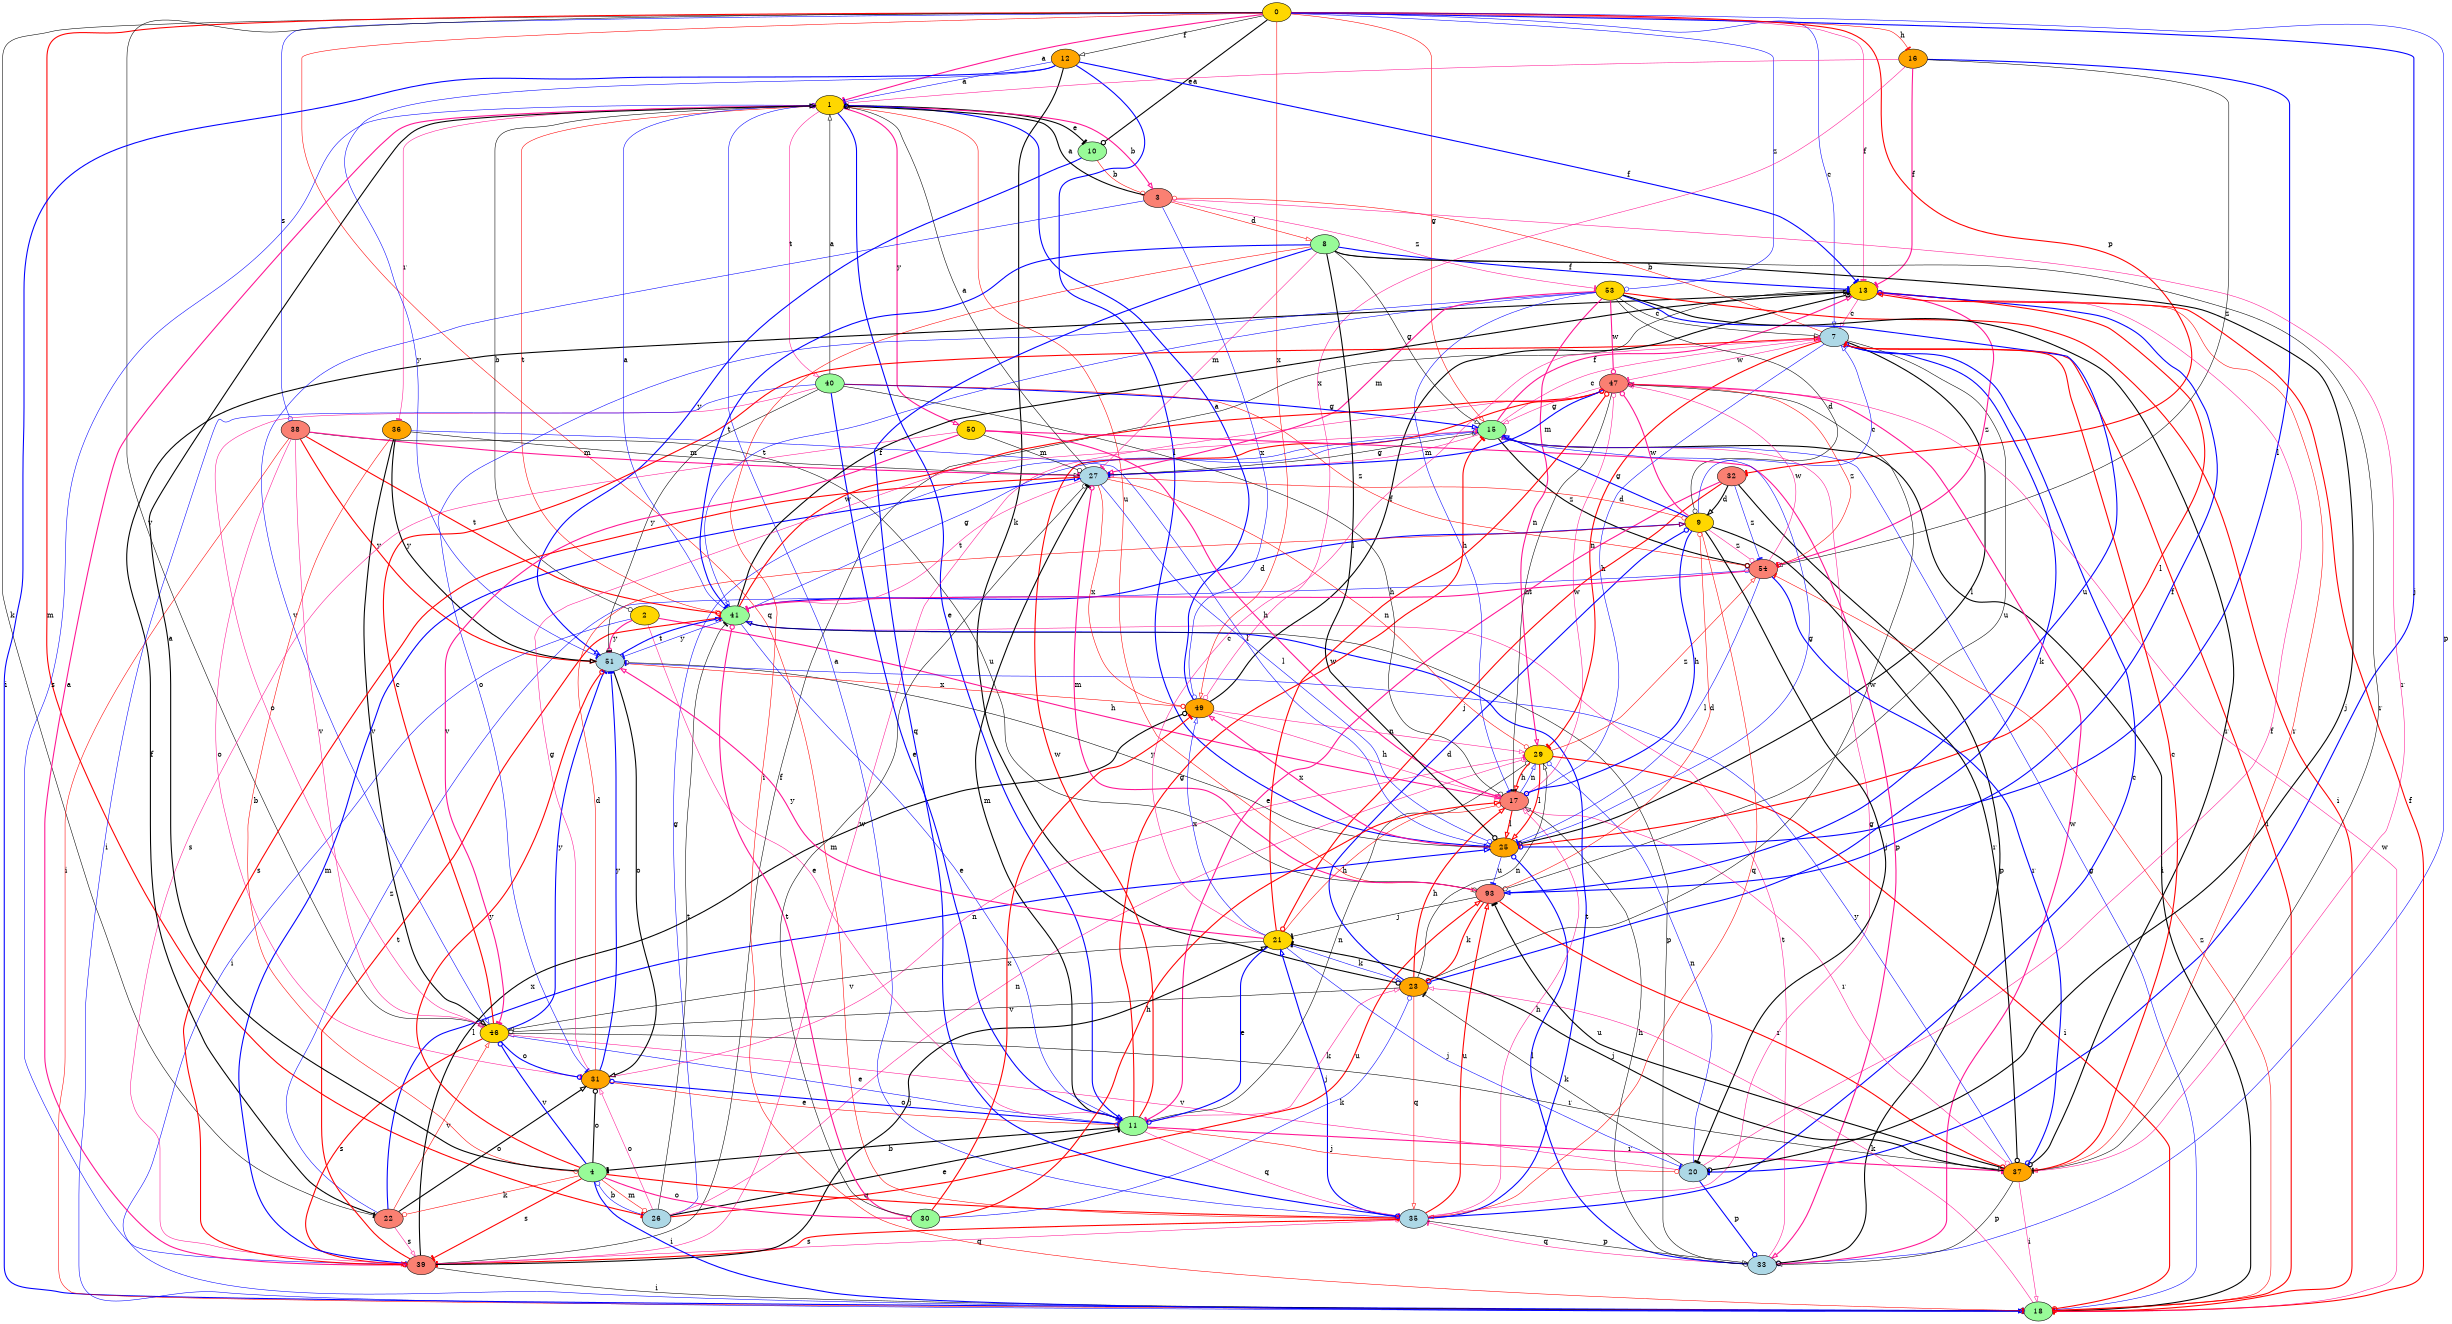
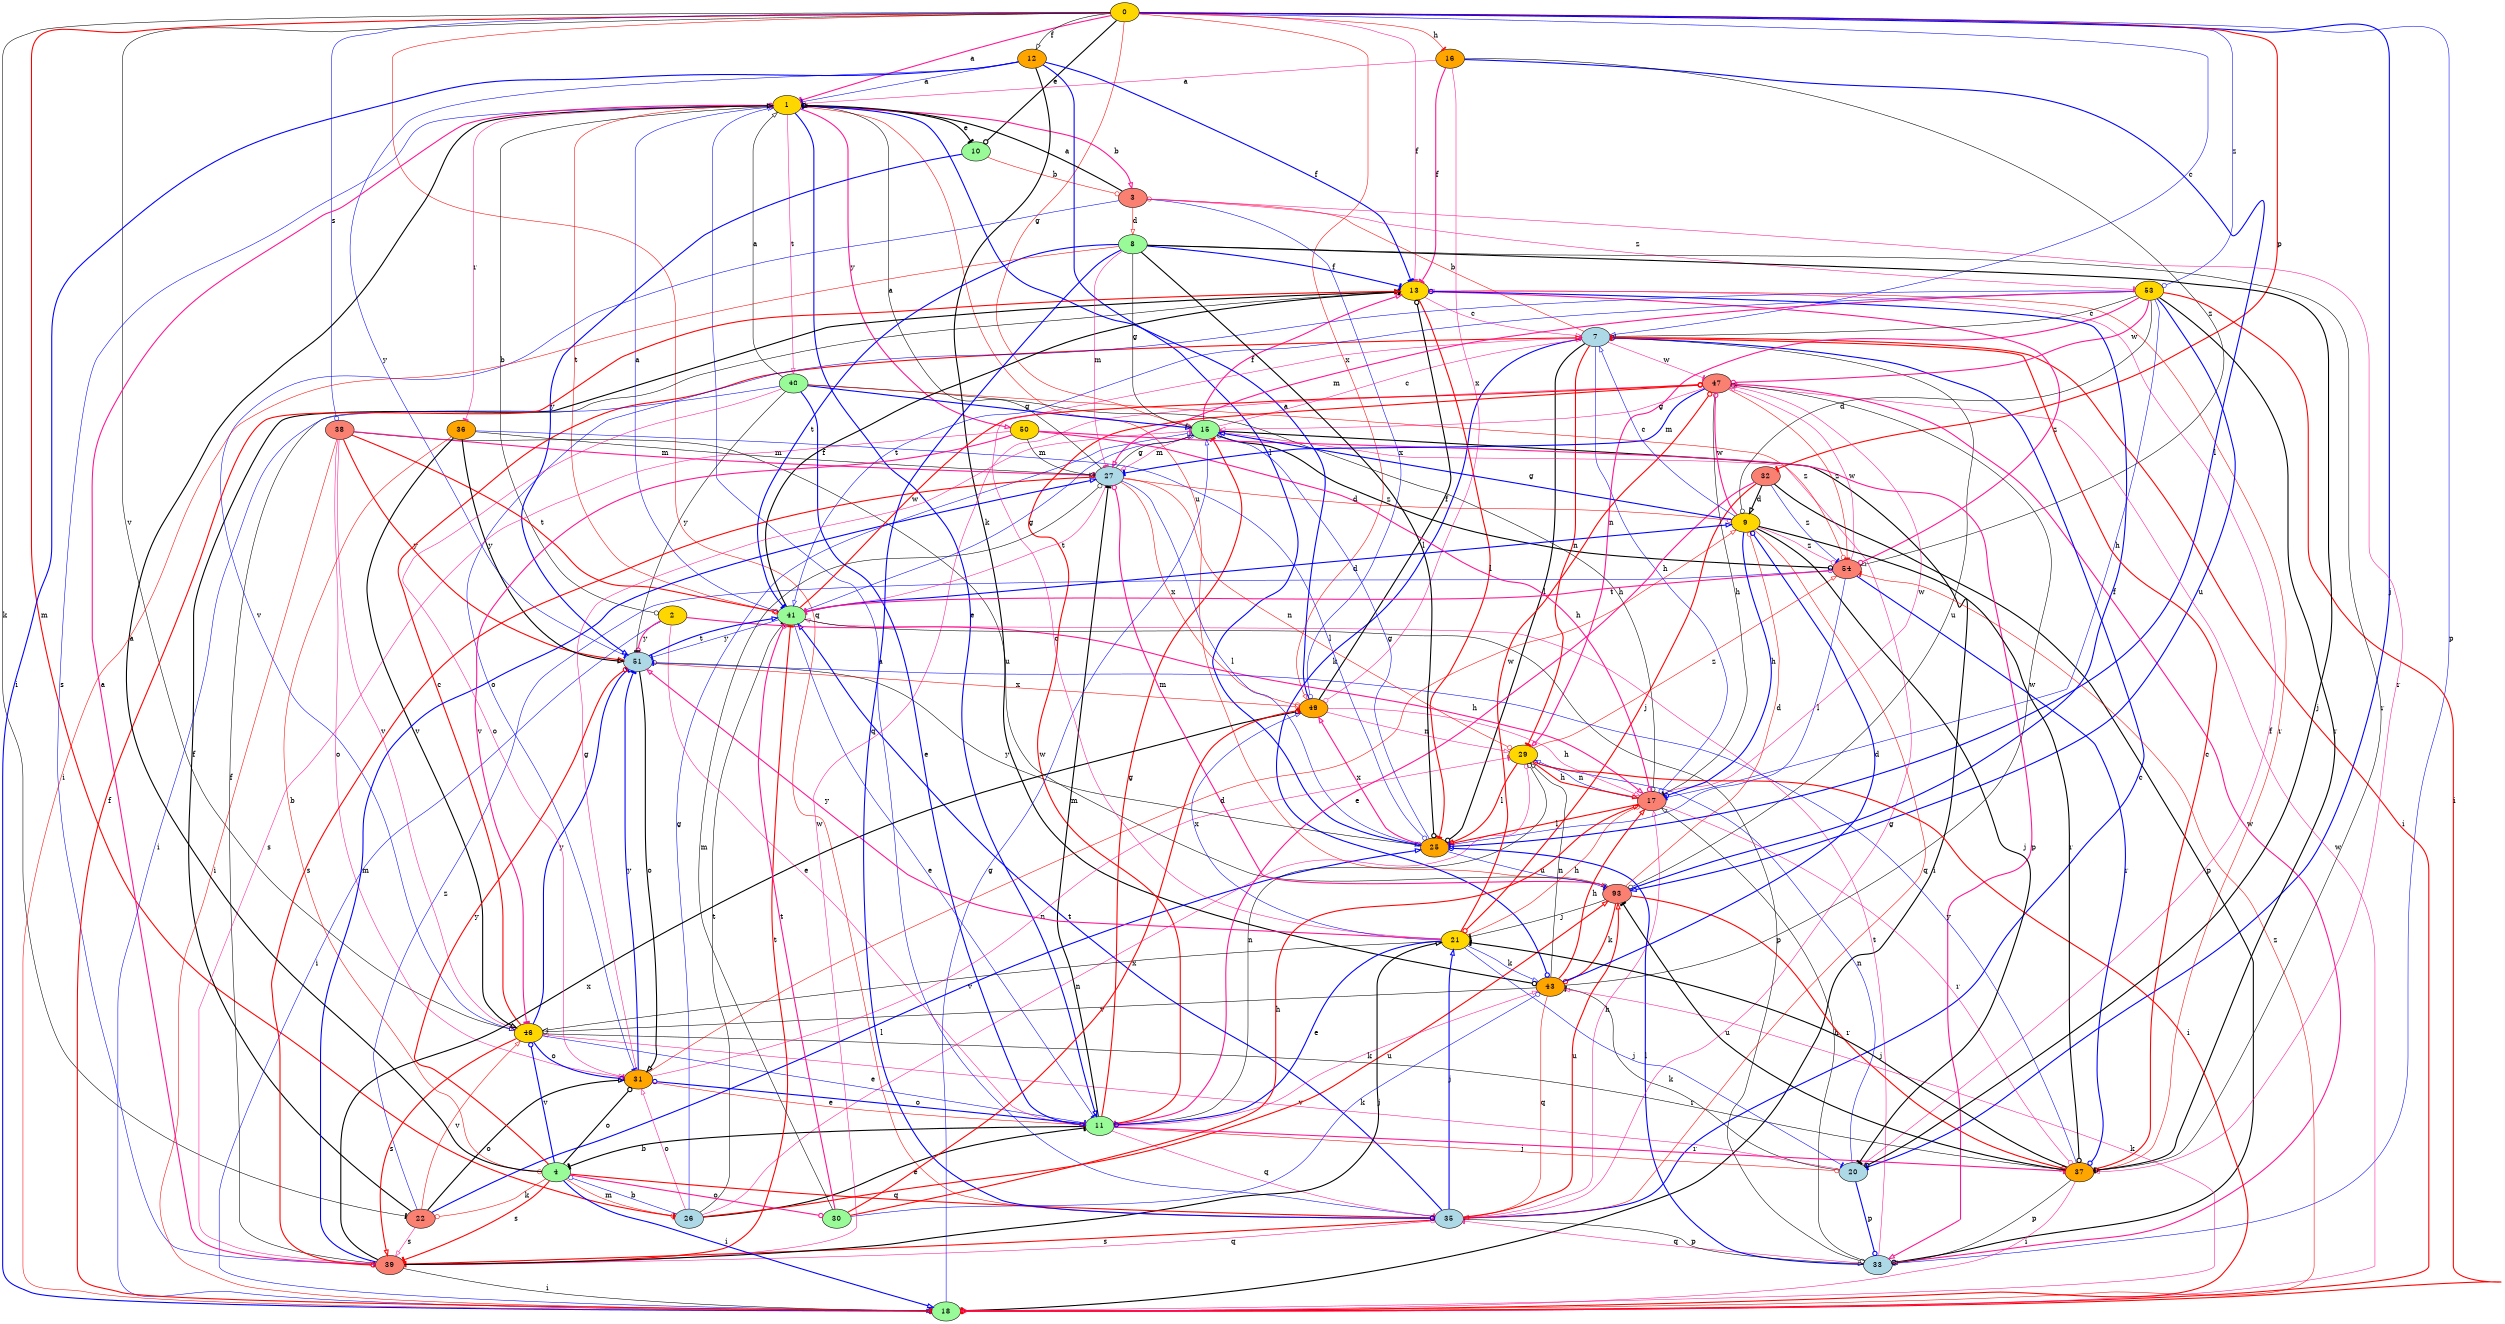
(215, 474) -> (442, 638)
(1414, 987) -> (1550, 987)
